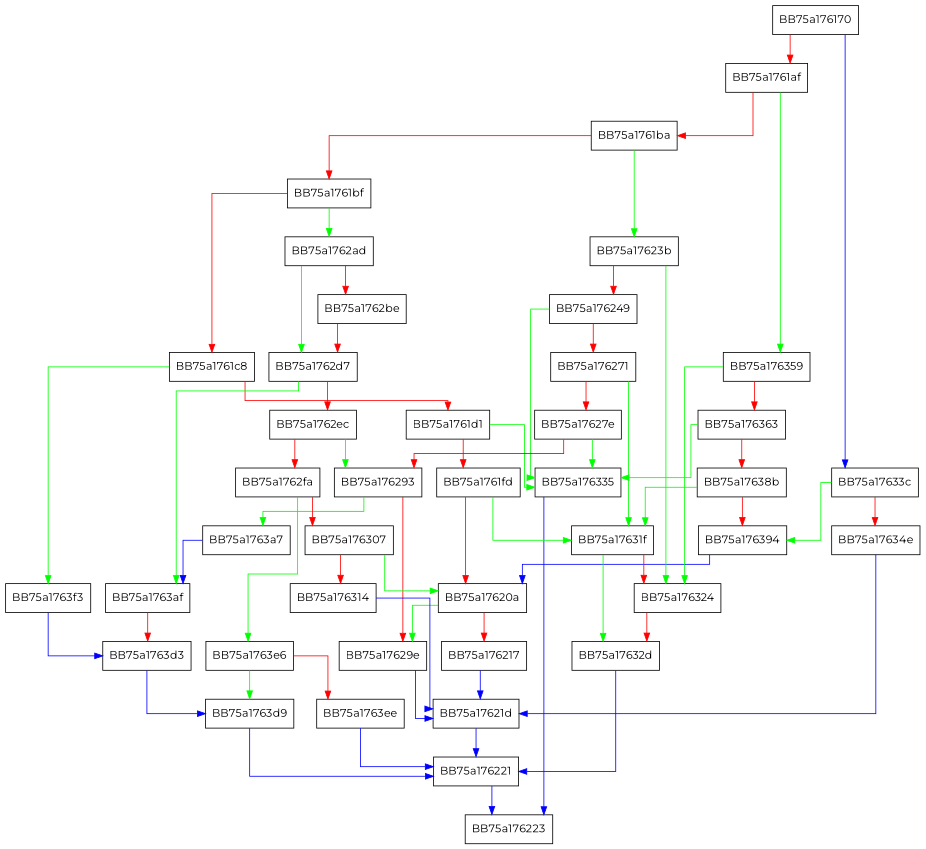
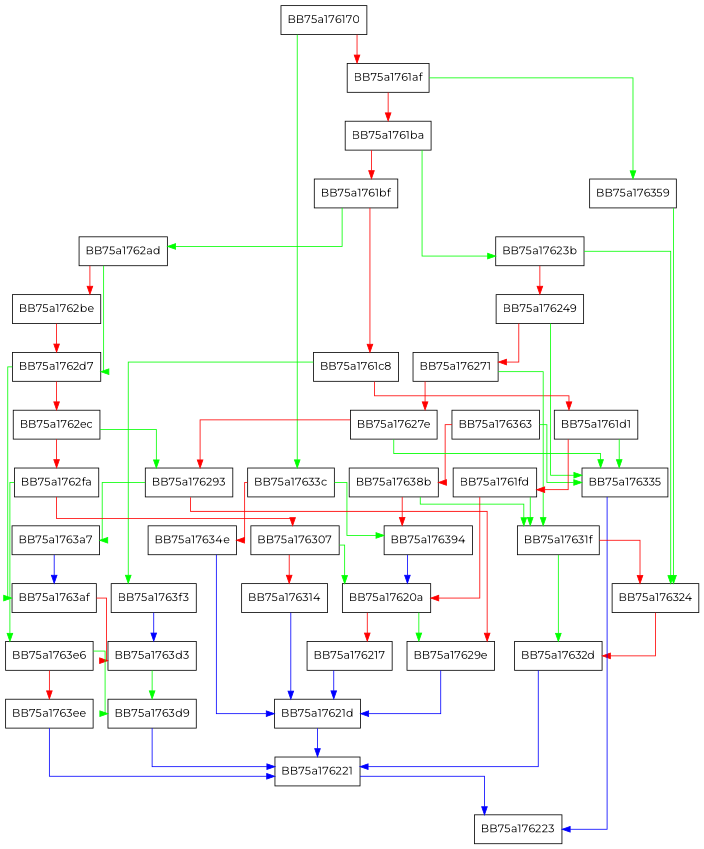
(845, 247) -> (297, 237)
(754, 392) -> none
(151, 714) -> (152, 681)
